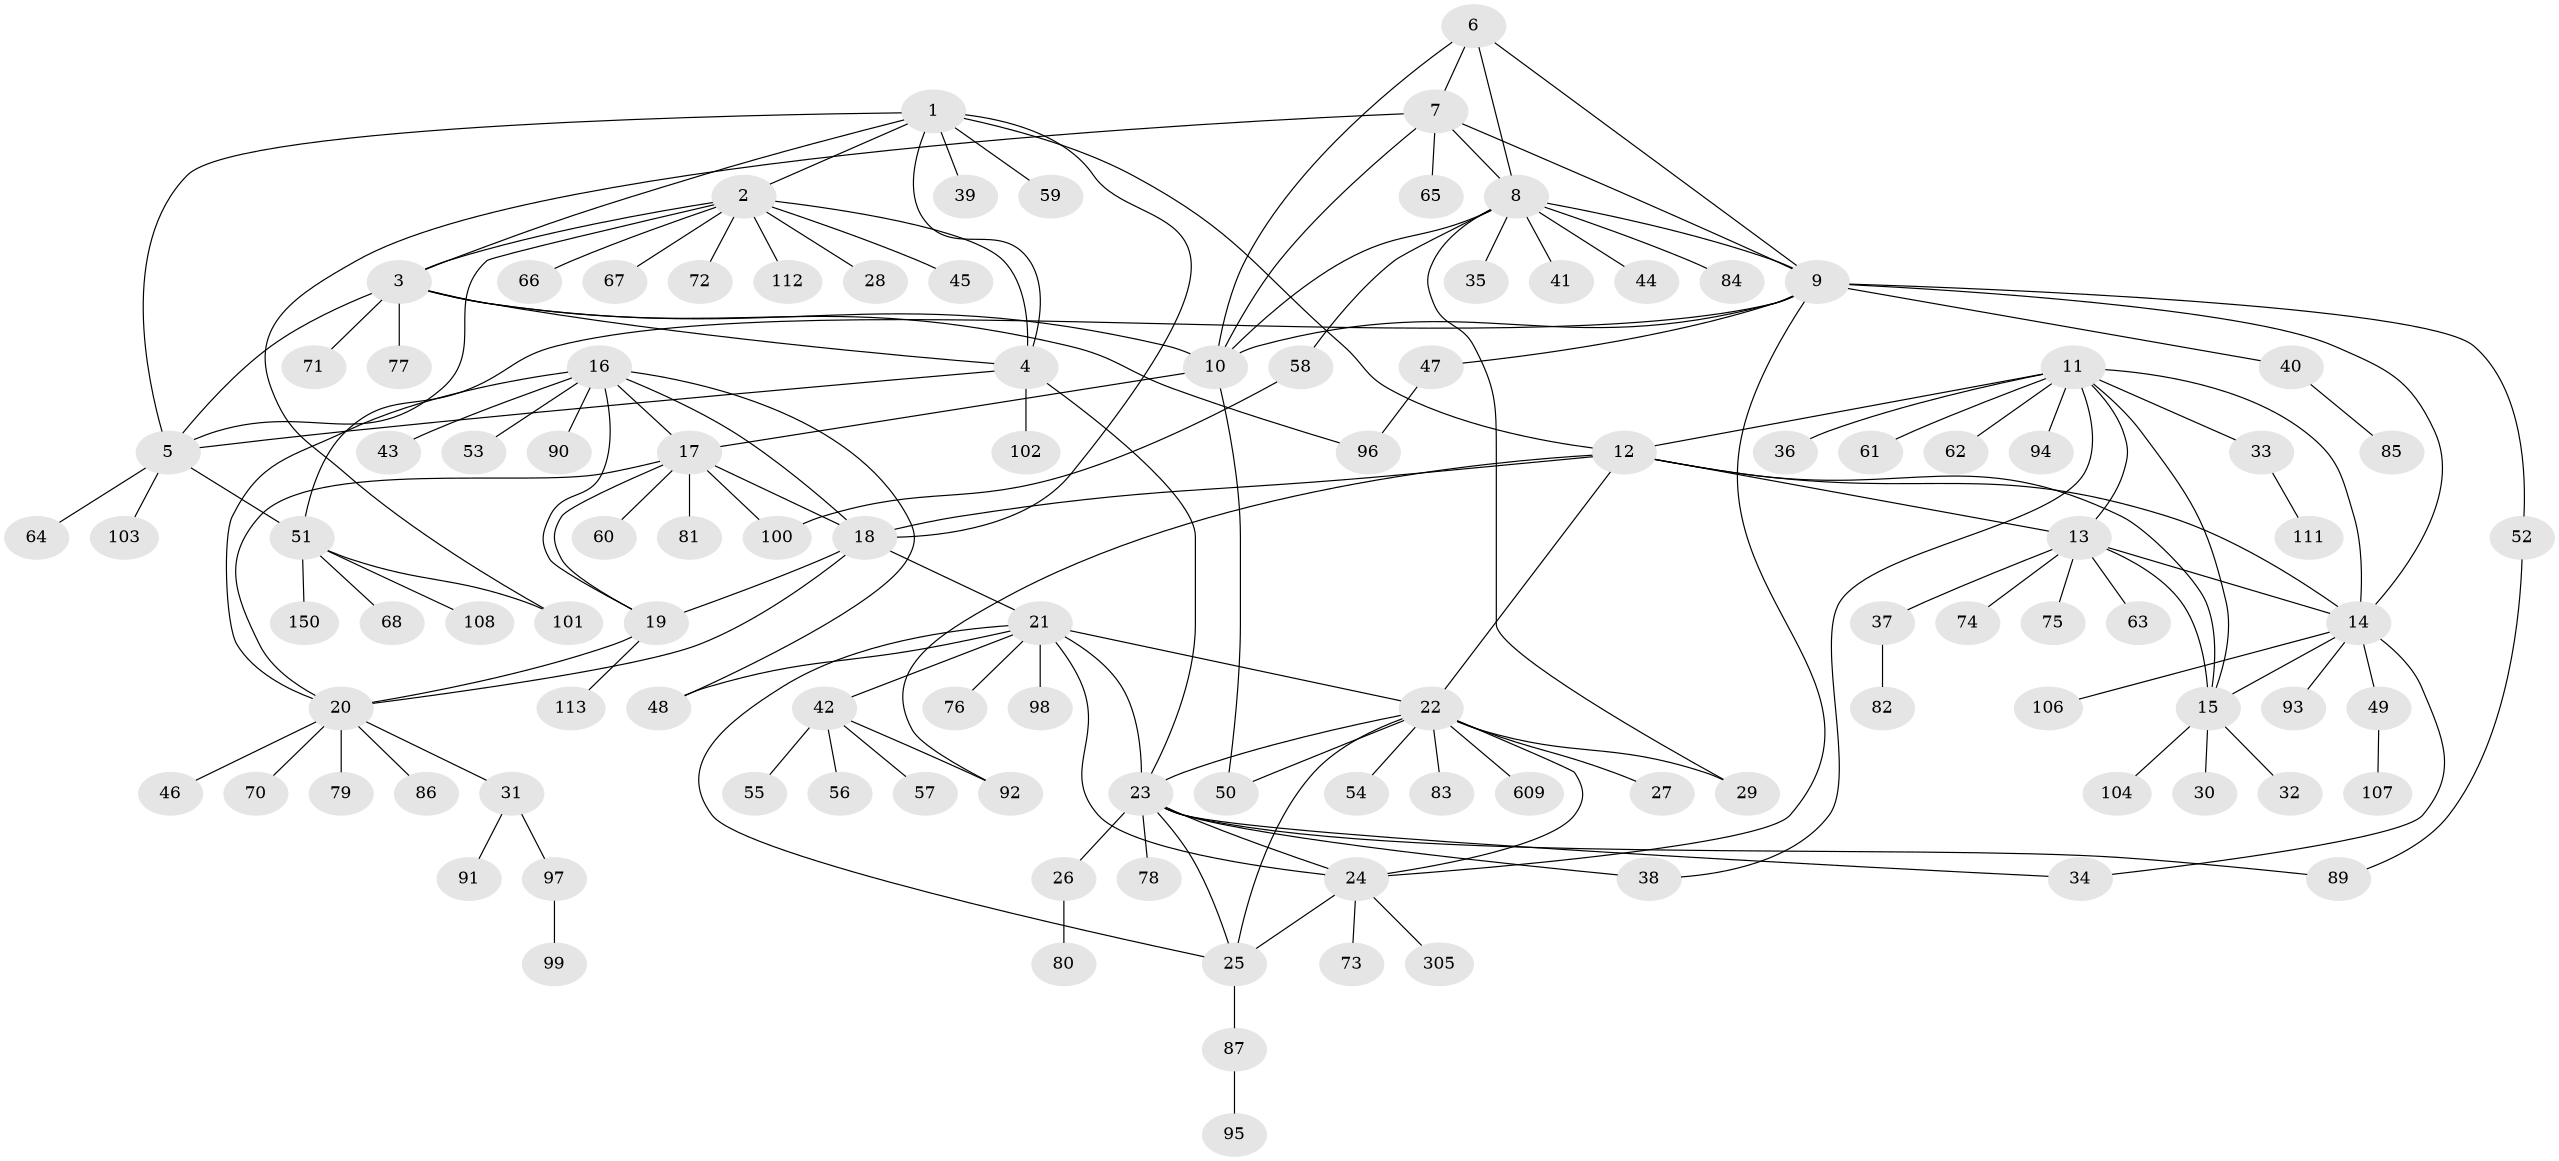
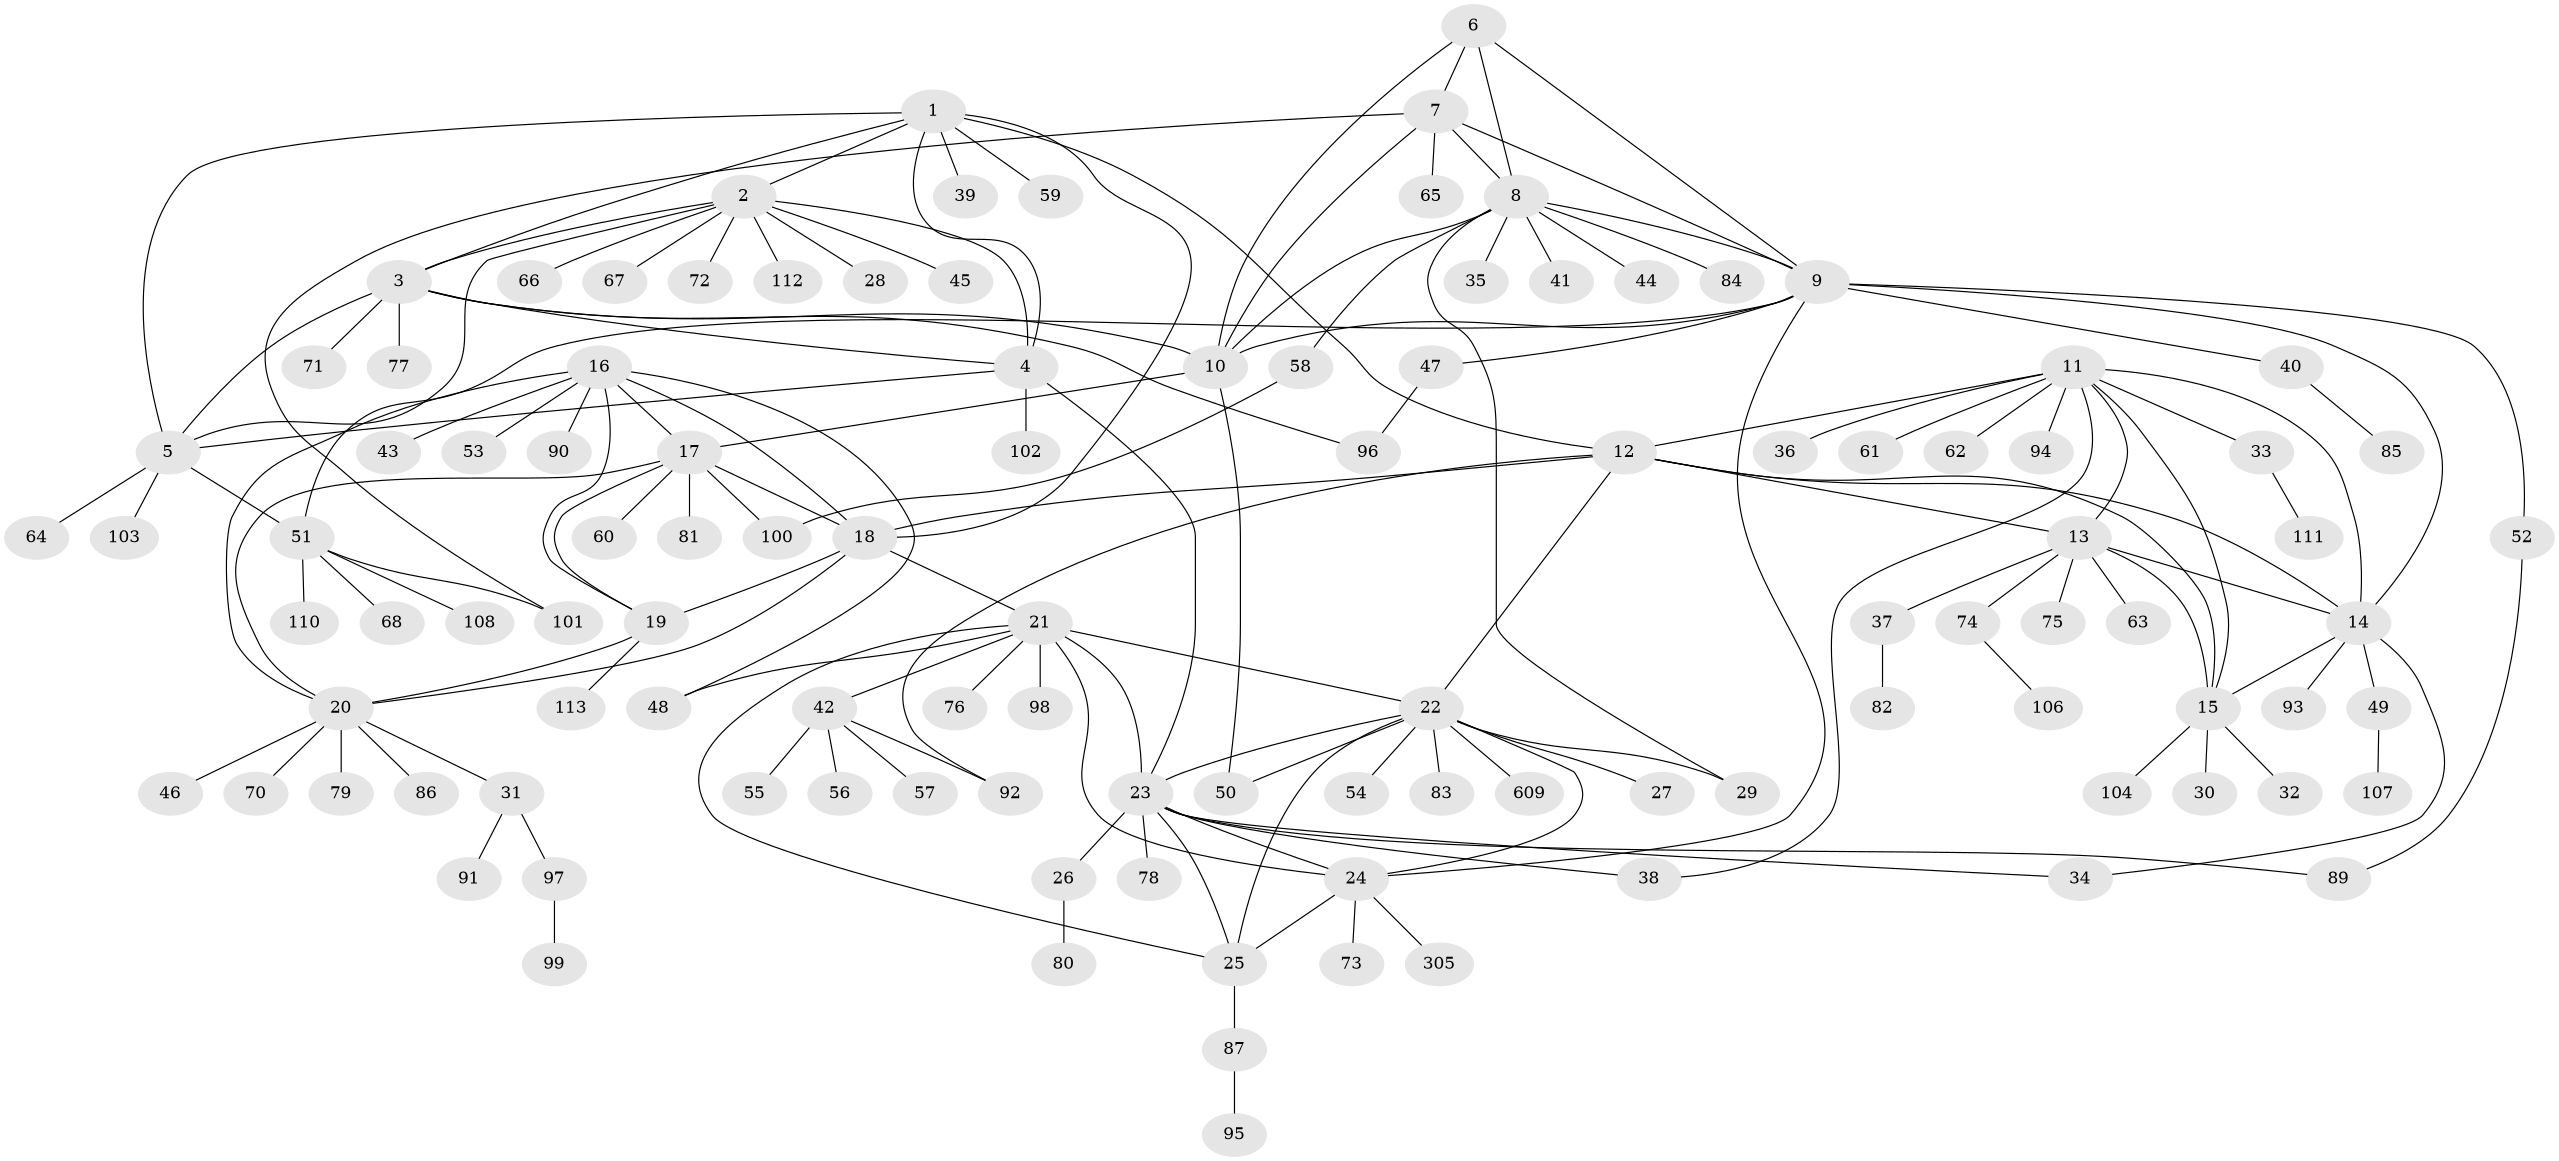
(304, 623) -> (304, 623)
(2192, 669) -> (2008, 666)
